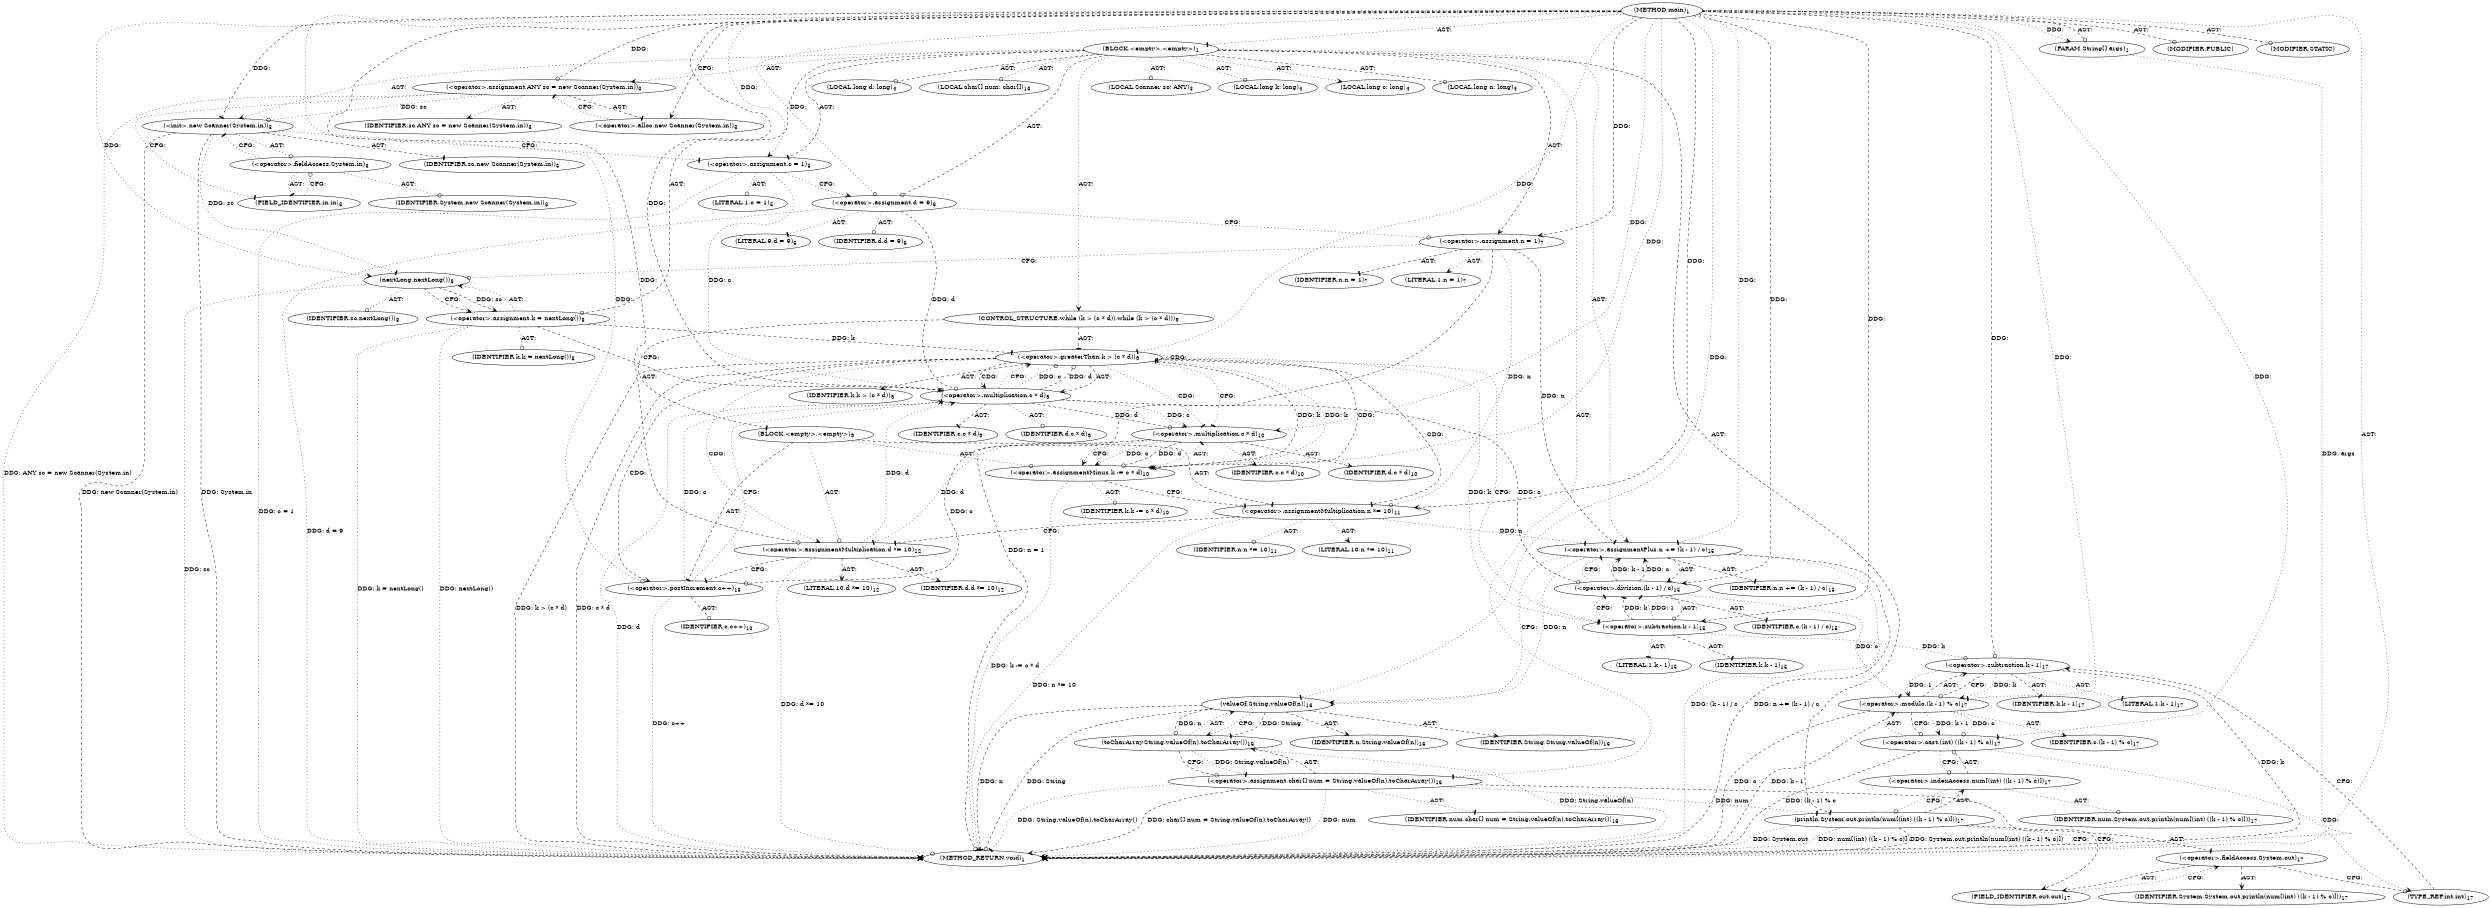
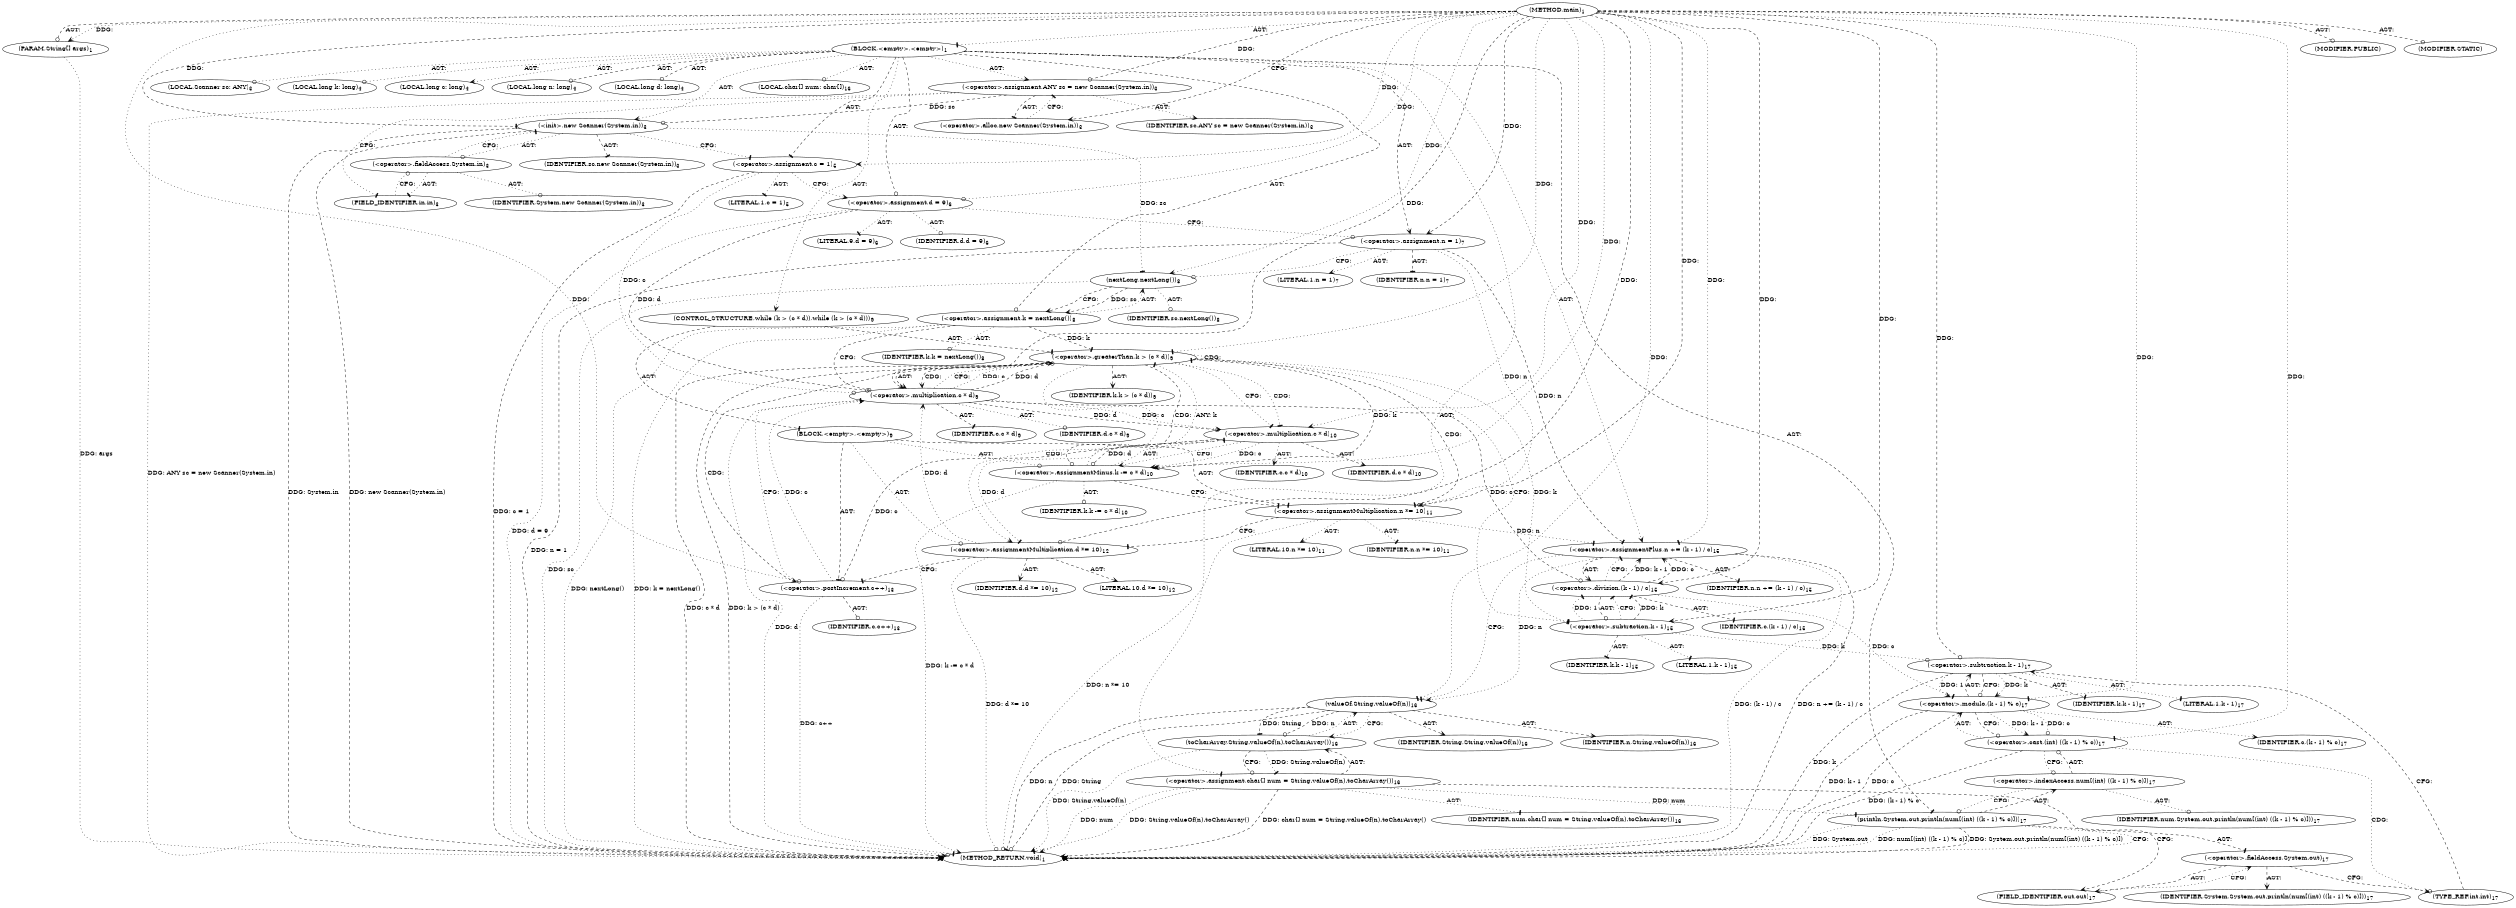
(378, 107) -> (845, 112)
(752, 182) -> (772, 183)
(1337, 415) -> (1206, 415)
(1280, 530) -> (1380, 530)
(259, 620) -> (494, 660)
(994, 653) -> (925, 628)
(2378, 747) -> none
